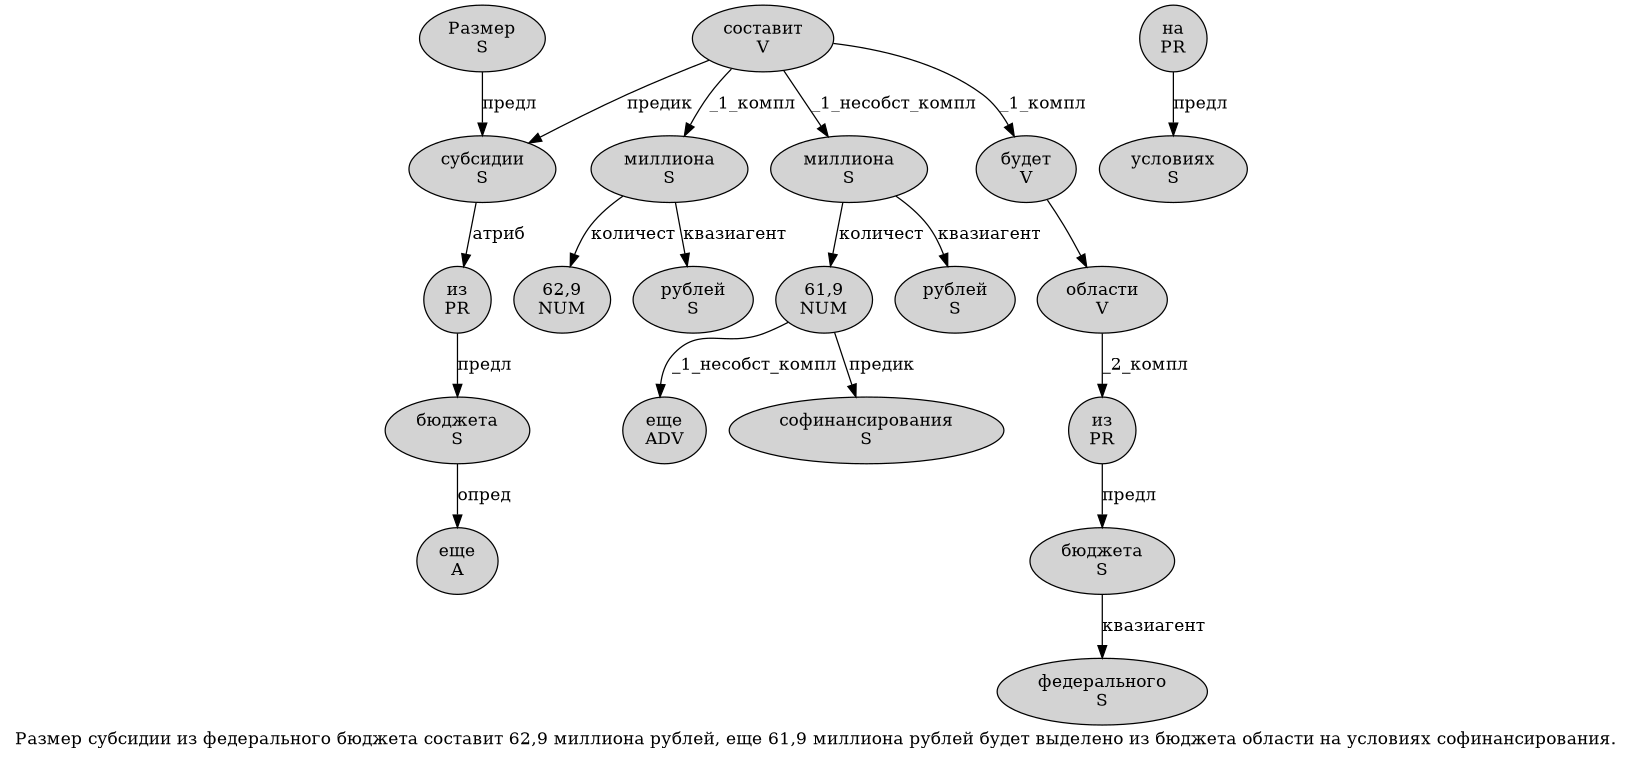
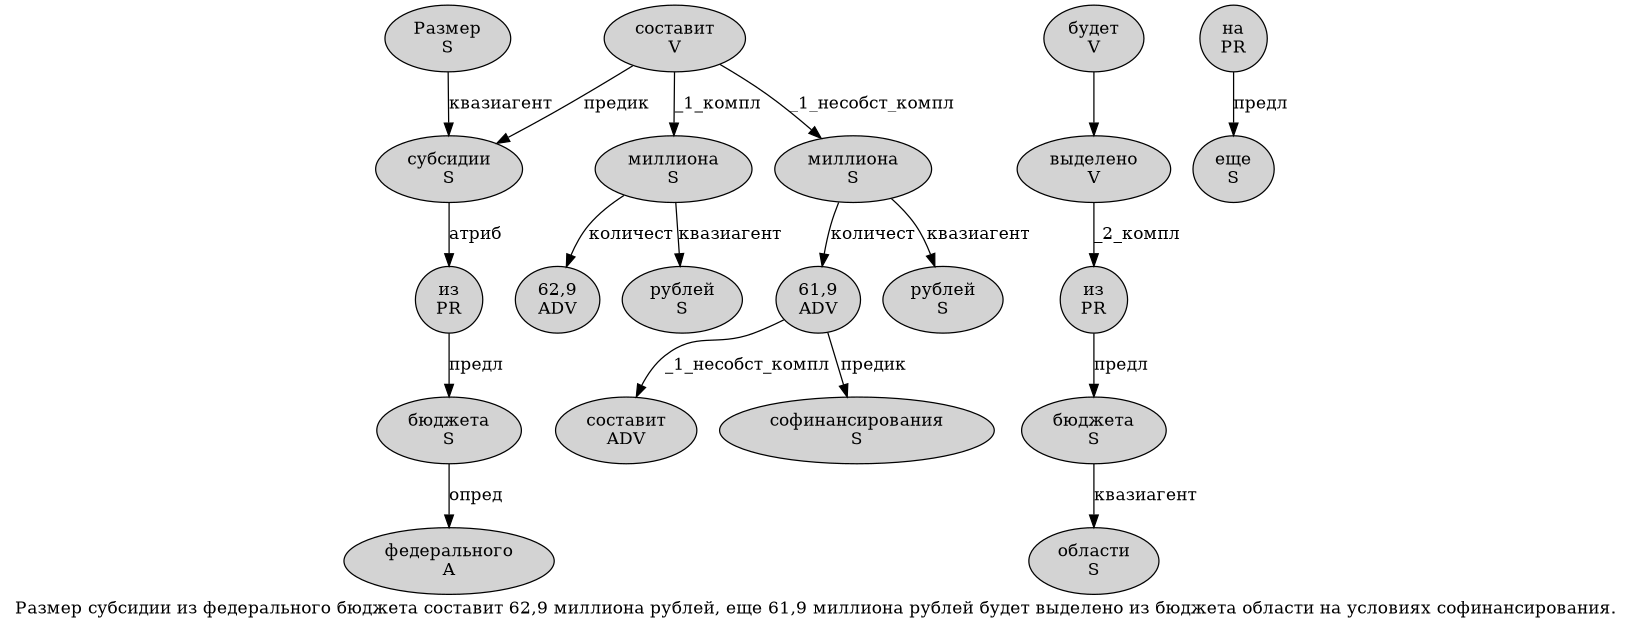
(930, 66) -> none
(510, 104) -> (501, 104)
(1173, 169) -> (1234, 169)
(562, 300) -> (558, 300)
(824, 300) -> (818, 300)
(1102, 300) -> (1094, 169)
(665, 430) -> (626, 430)
(457, 561) -> (449, 561)
(1102, 692) -> (1094, 561)
